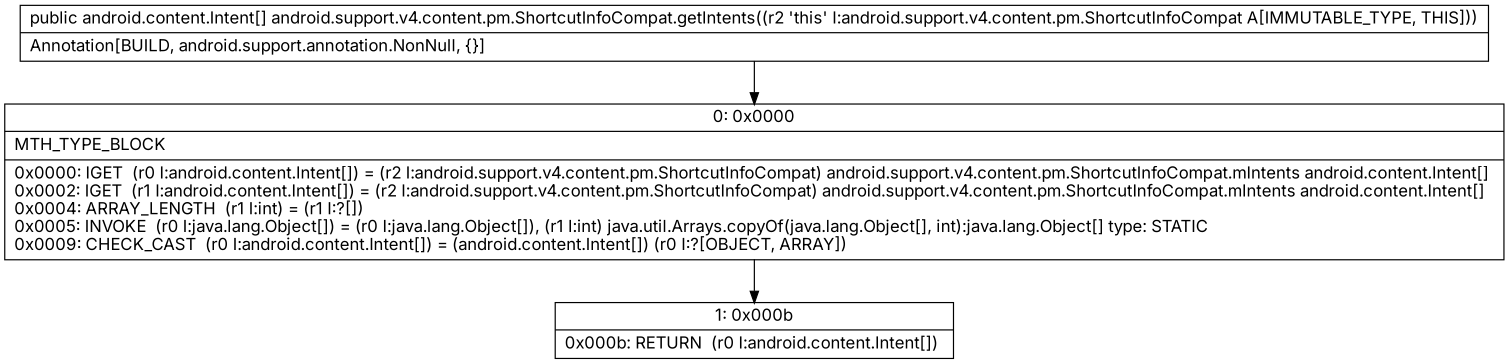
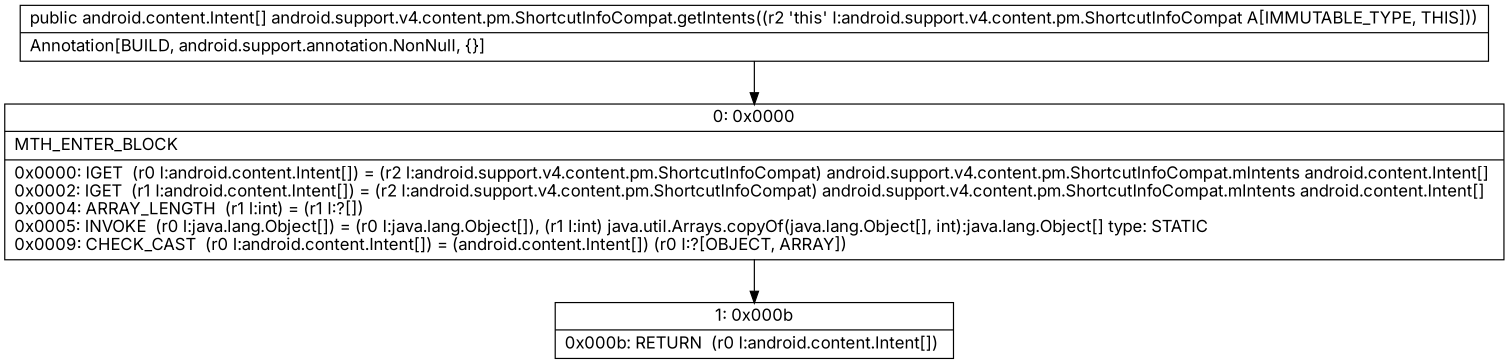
(90, 145) -> (97, 145)
